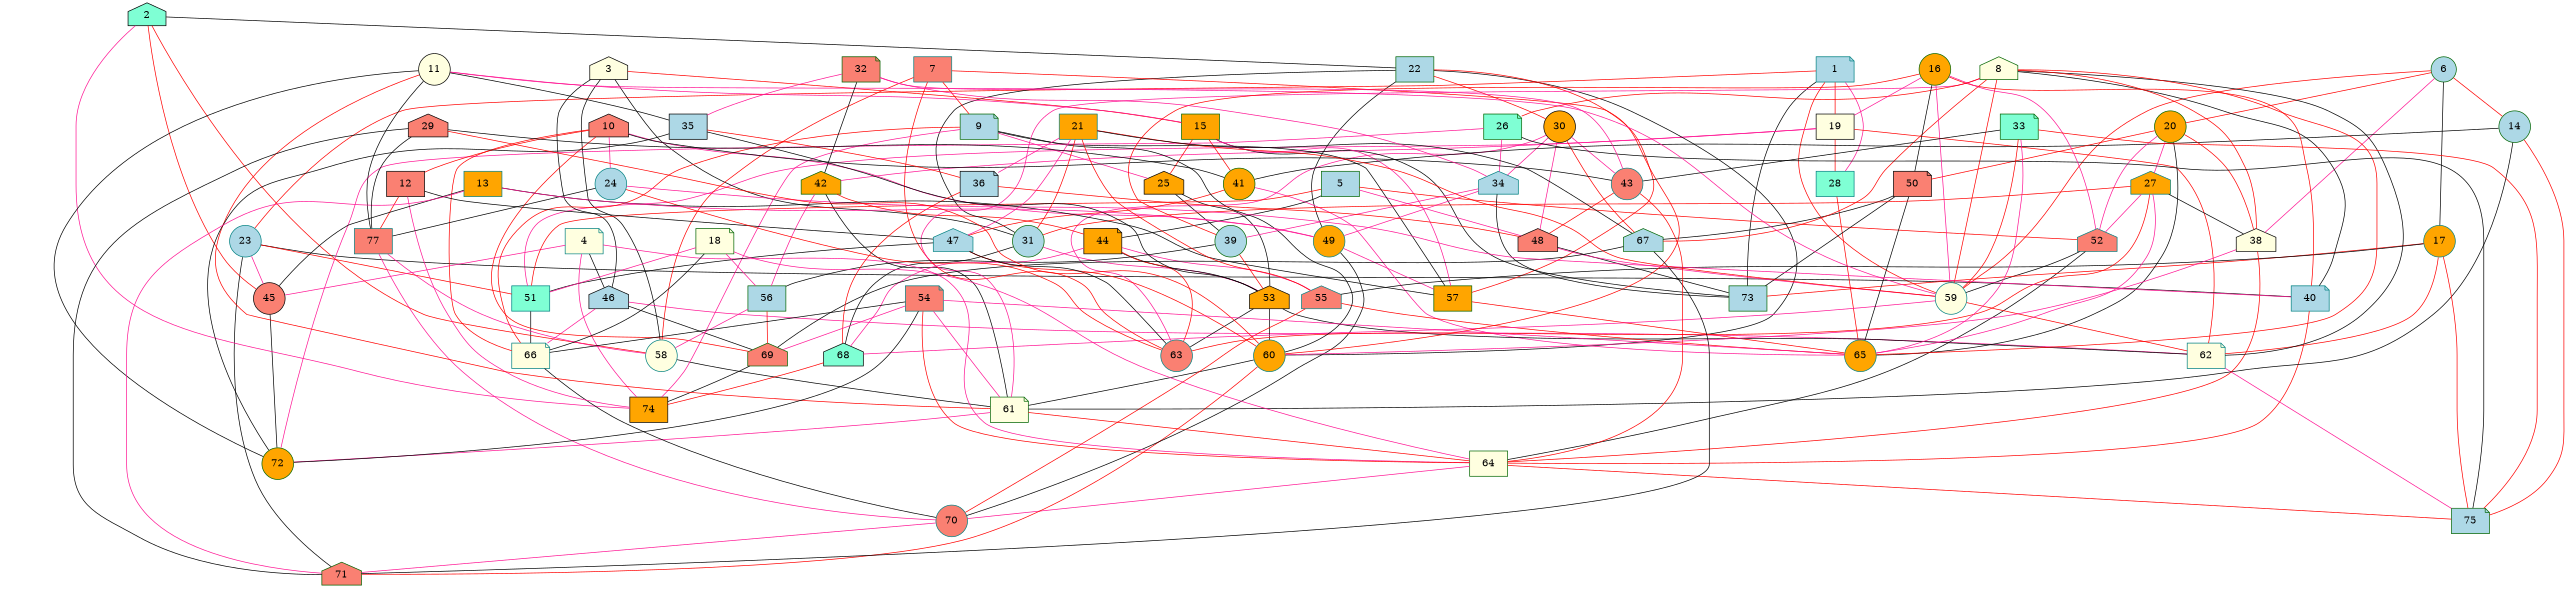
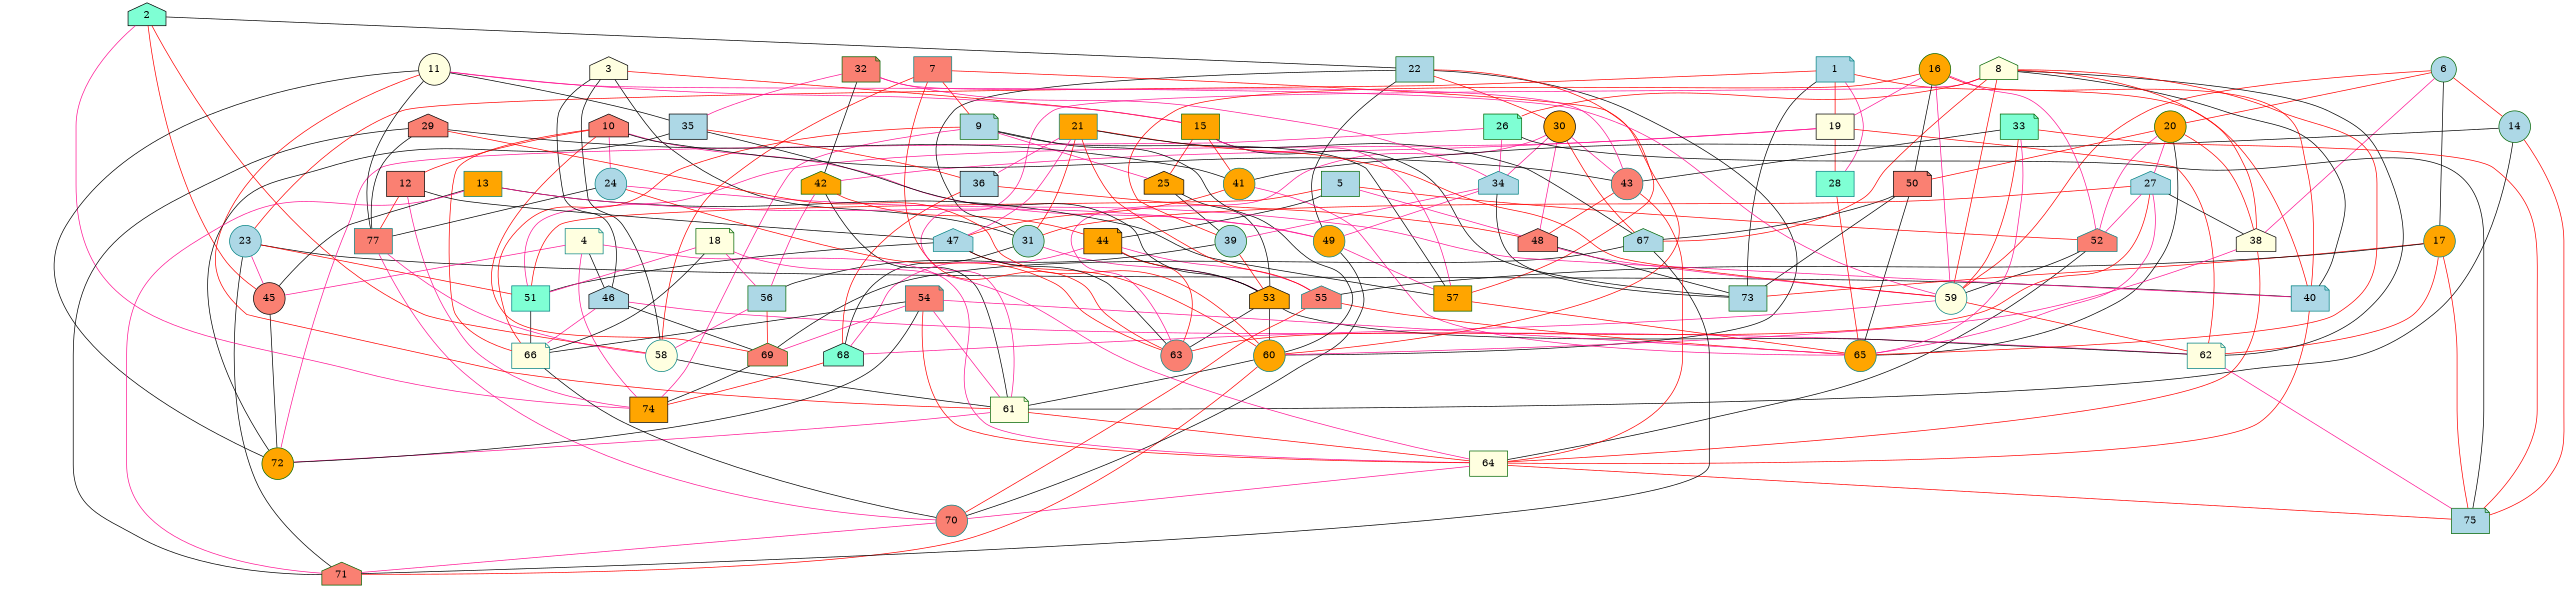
(1239, 184) -> (1239, 184)
(2151, 184) -> (2151, 184)
(1815, 209) -> (2131, 96)
